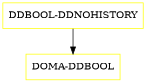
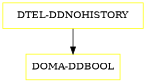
(73, 16) -> (73, 16)
